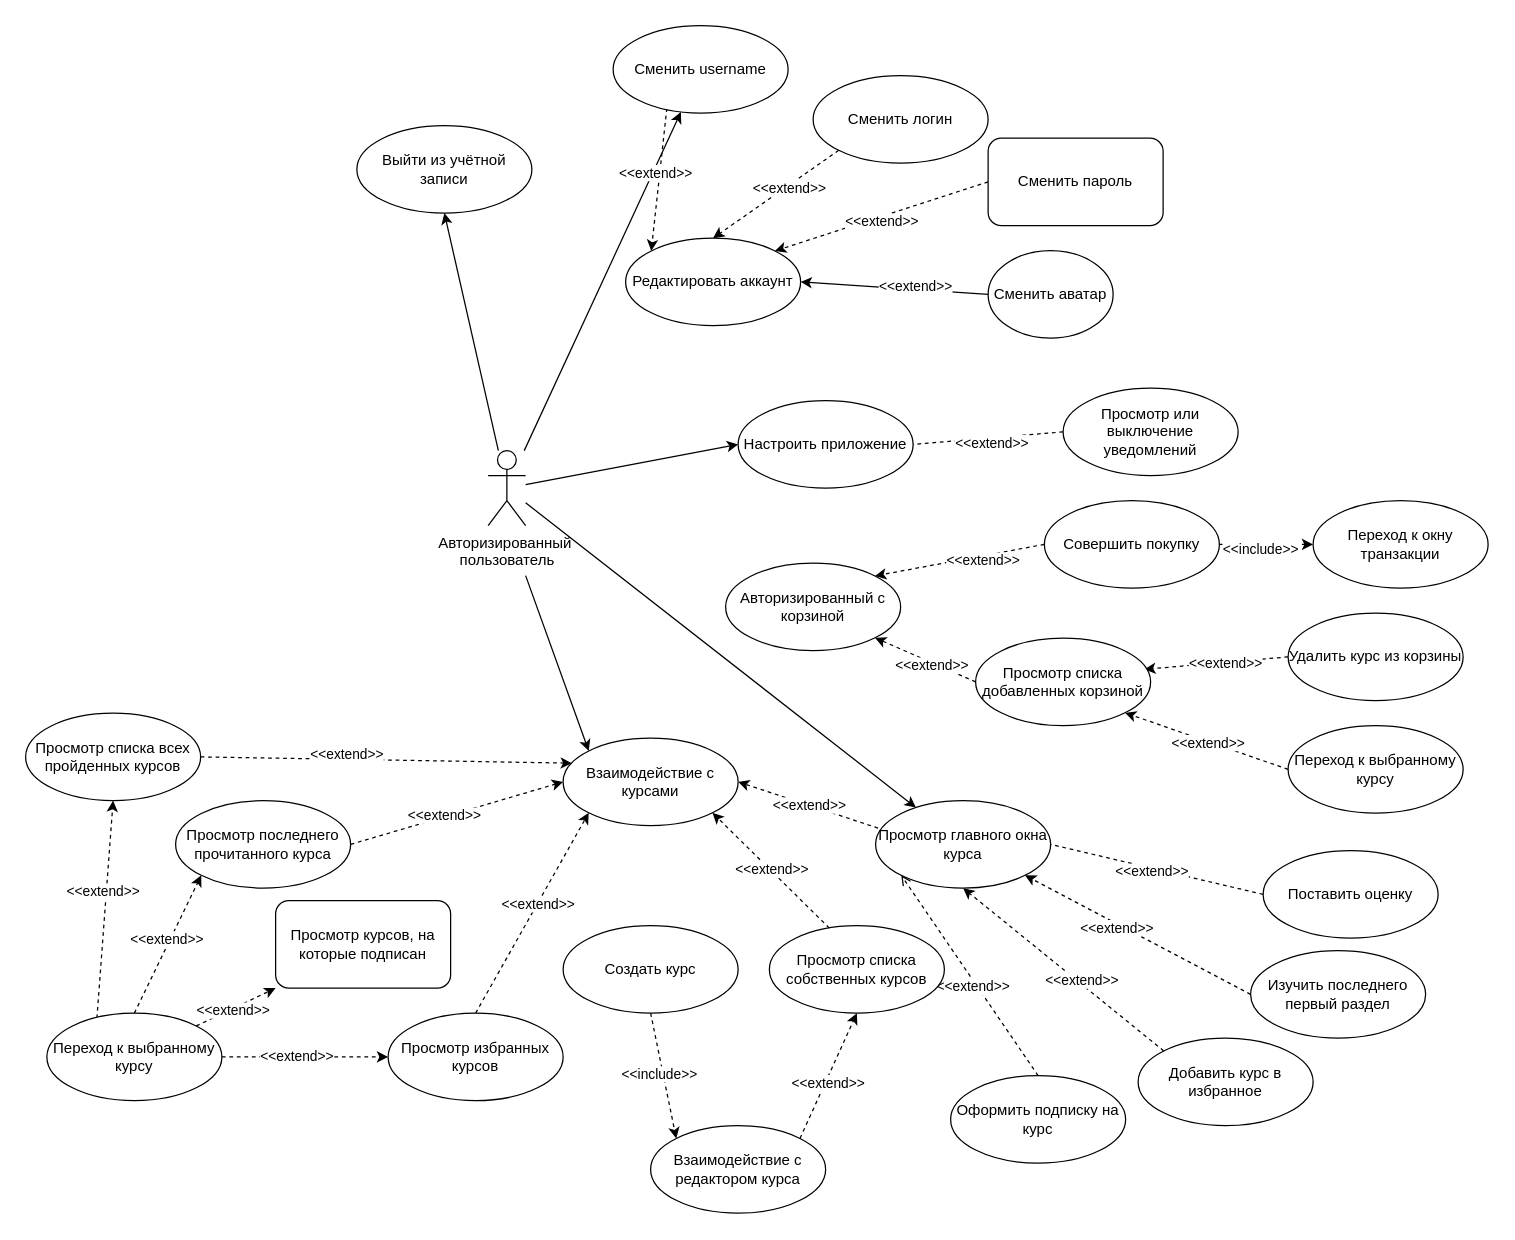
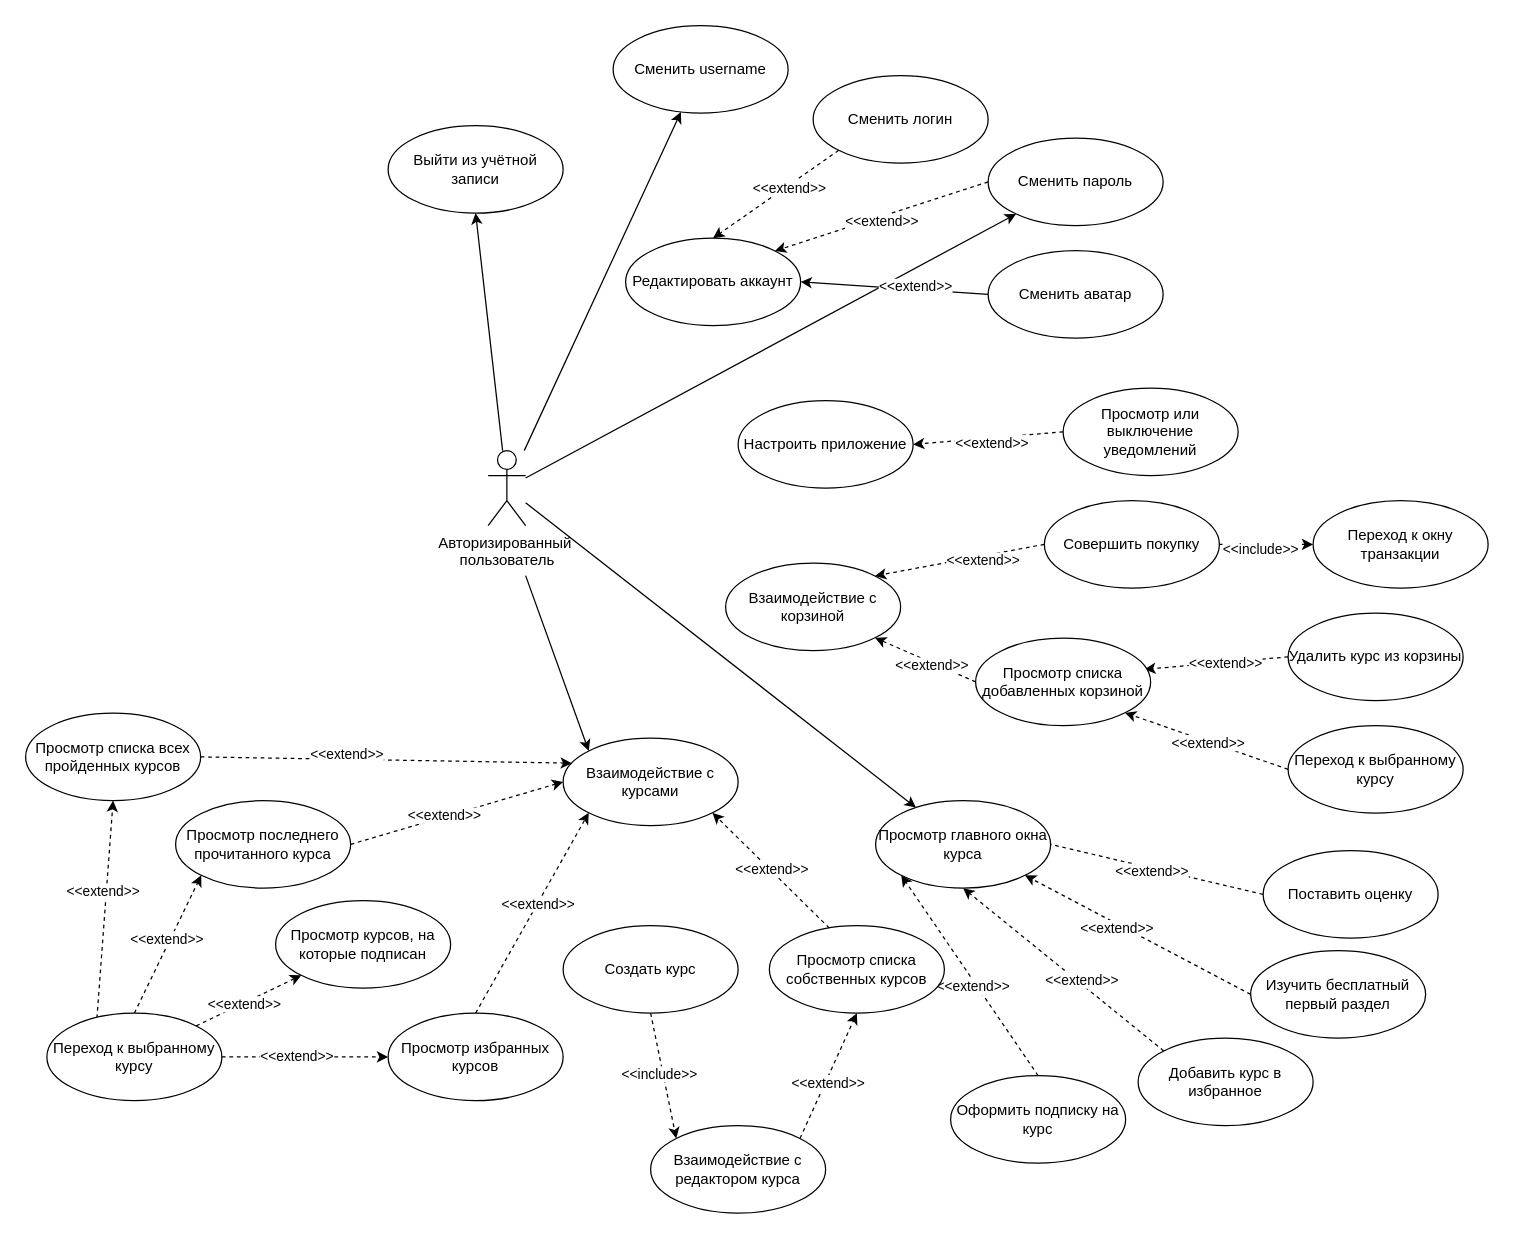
(444, 169) -> (476, 169)
(1076, 182) -> (1076, 182)
(657, 199) -> none
(1051, 294) -> (1076, 294)
(919, 444) -> (923, 444)
(628, 465) -> (702, 383)
(813, 607) -> (813, 607)
(858, 821) -> none
(905, 881) -> (907, 884)
(363, 944) -> (363, 944)
(1338, 994) -> (1338, 994)
